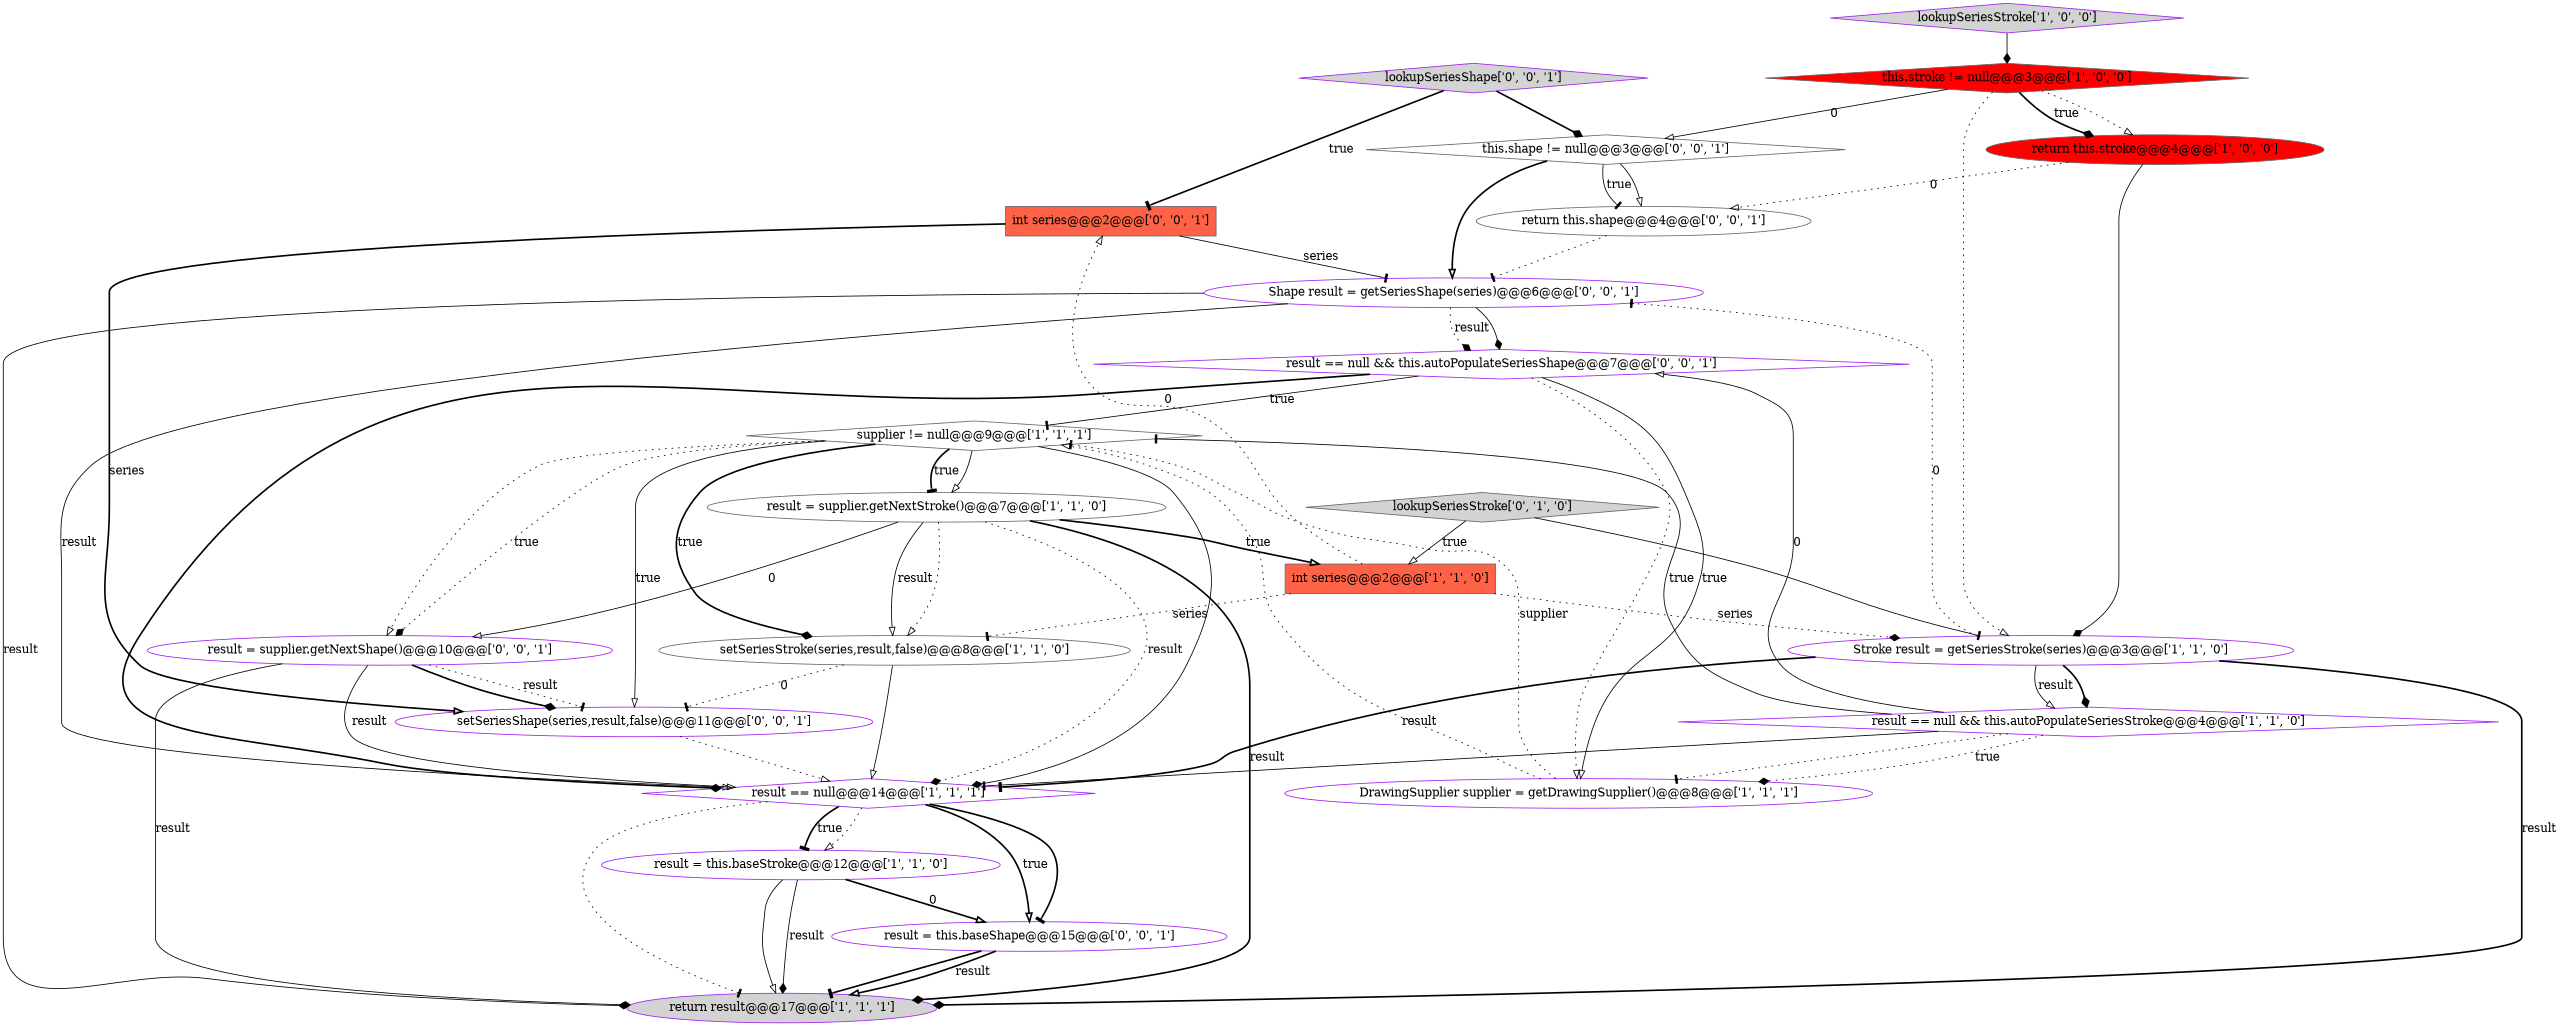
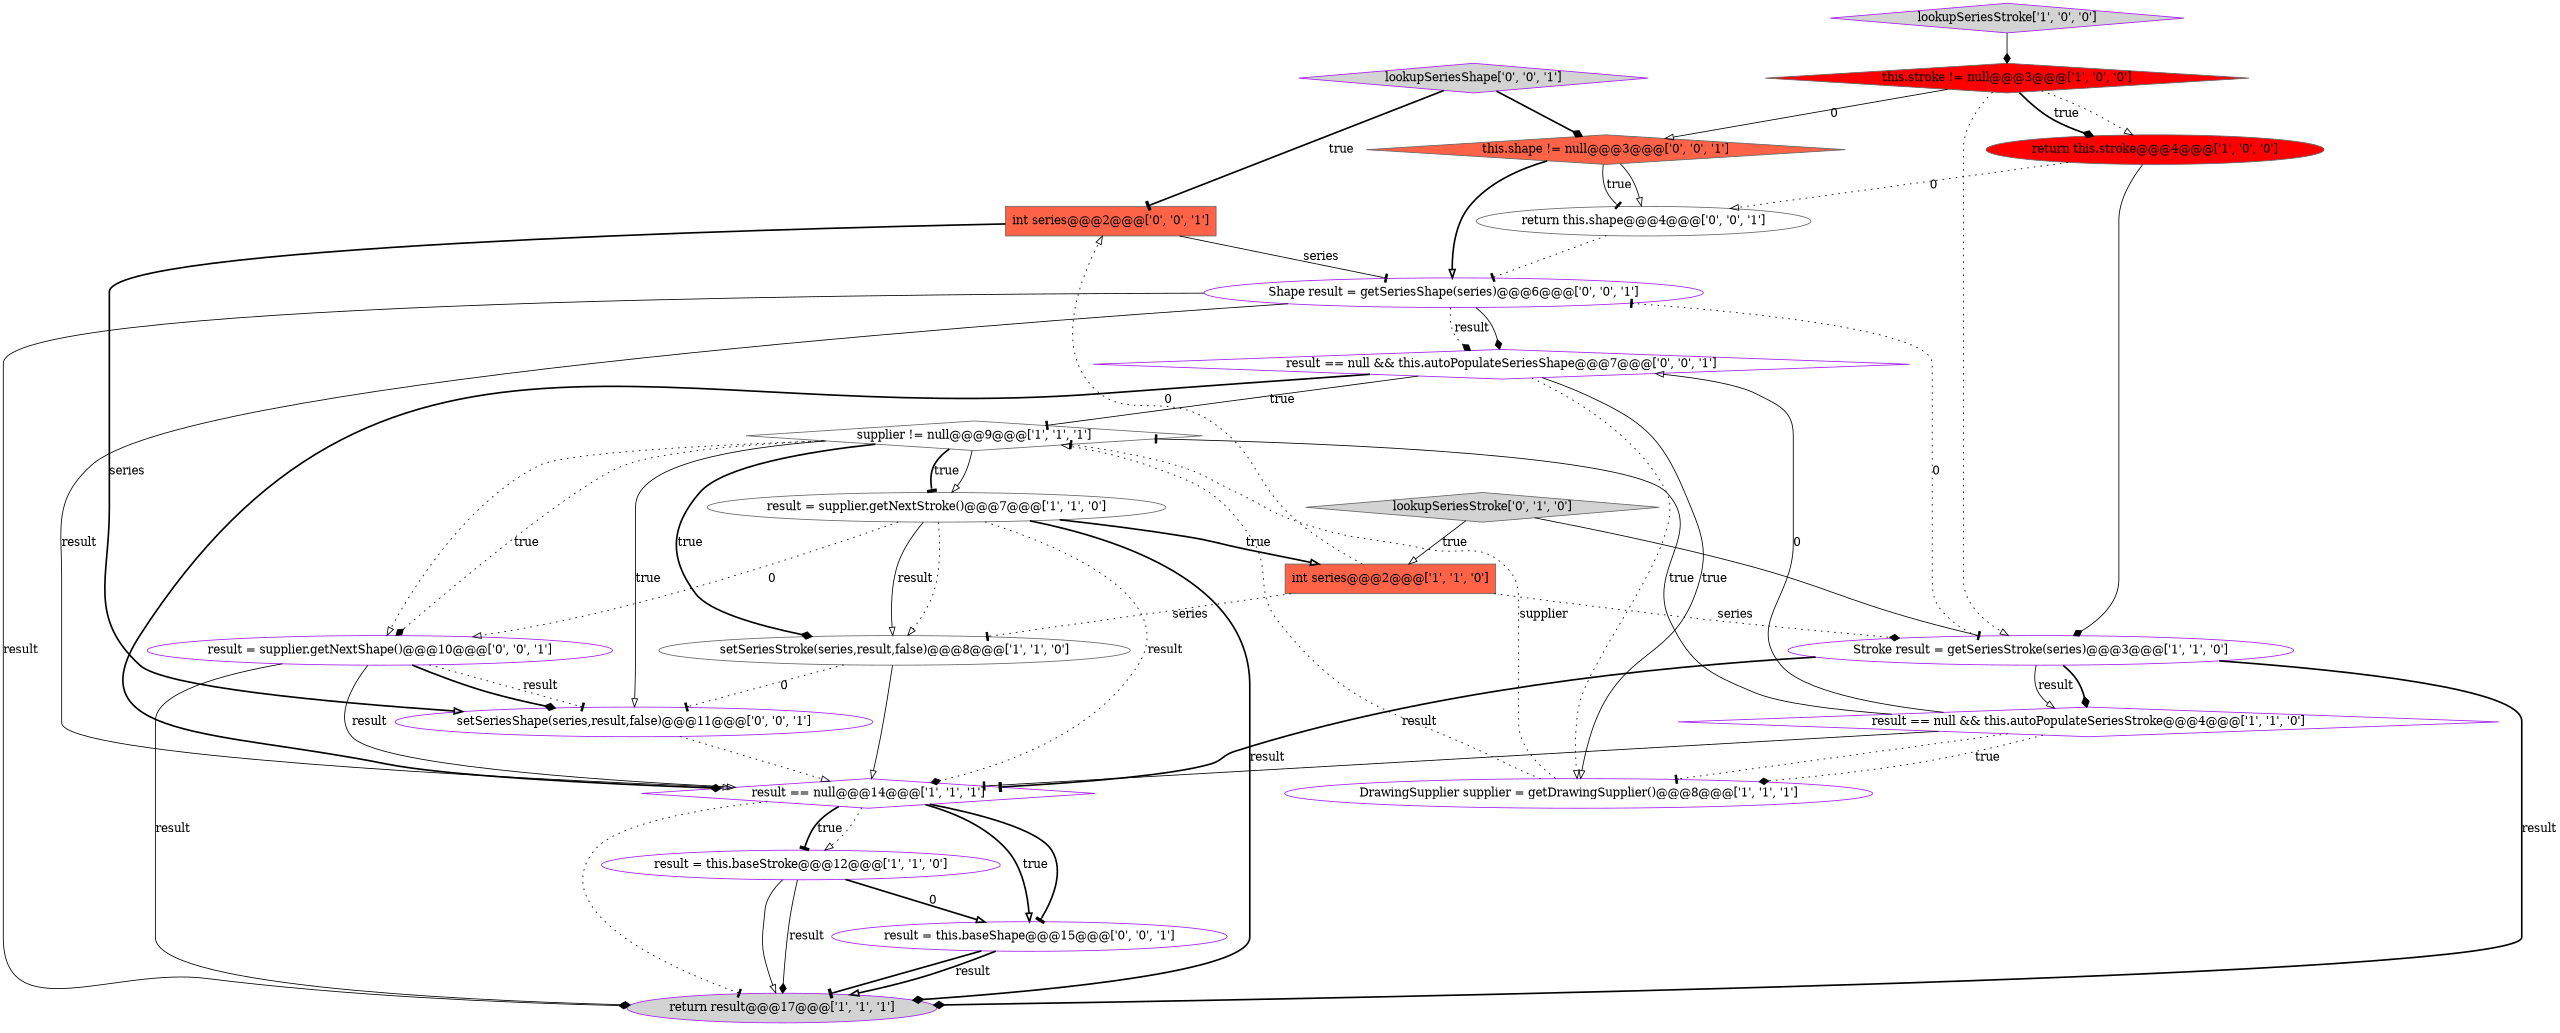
(1606, 150) -> (1606, 150)
(703, 585) -> (703, 585)
(1203, 625) -> none
